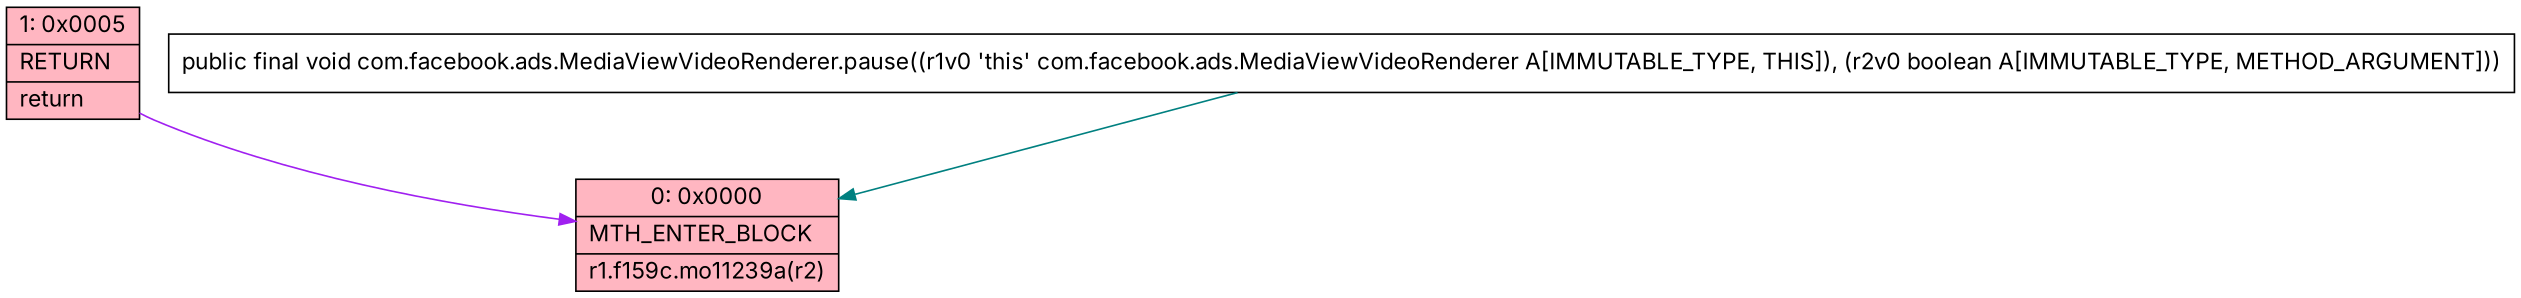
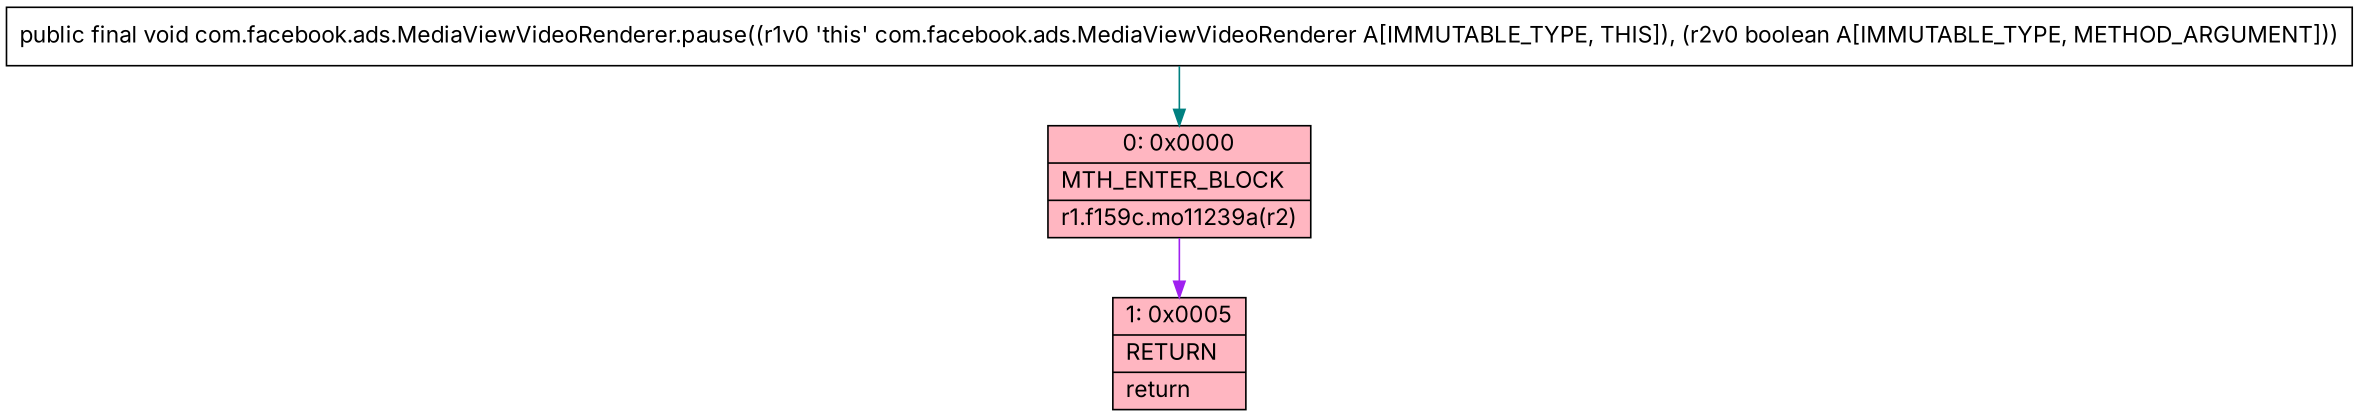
(346, 181) -> (1179, 260)
